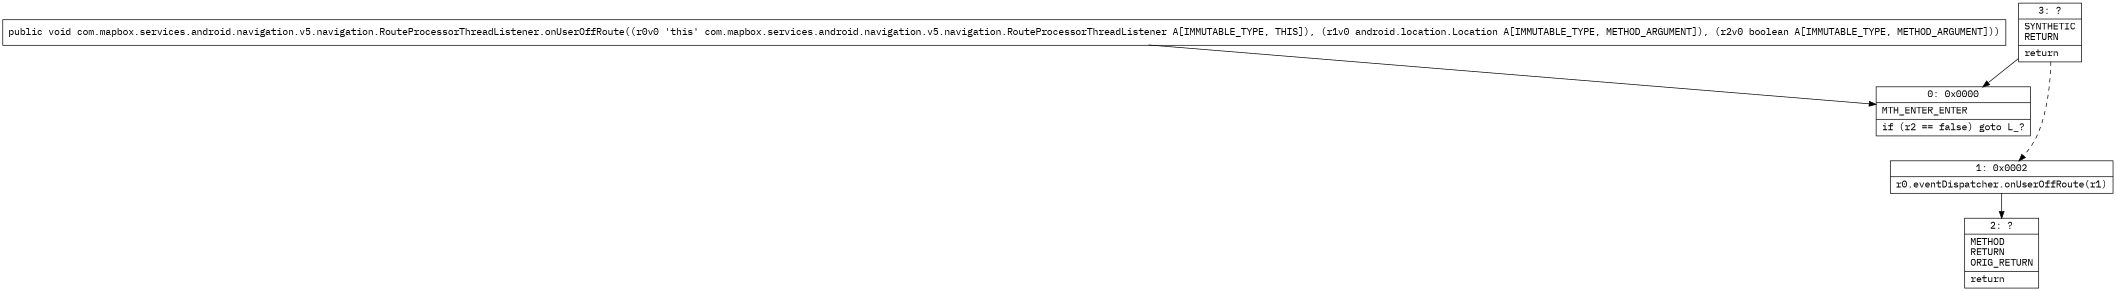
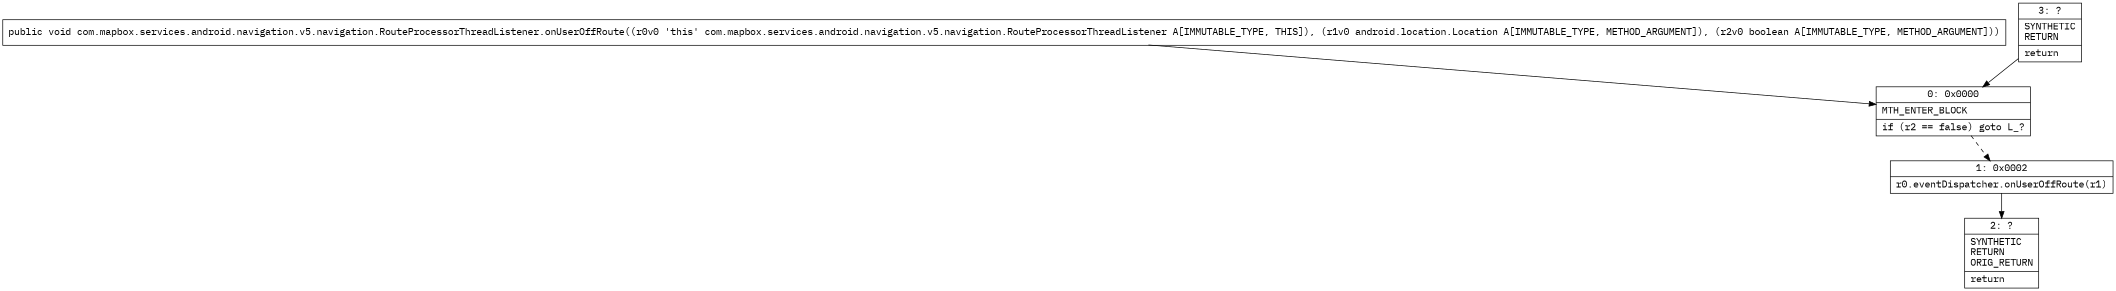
(1925, 111) -> (1925, 111)
(2045, 111) -> (1978, 146)
(1988, 242) -> (1996, 242)
